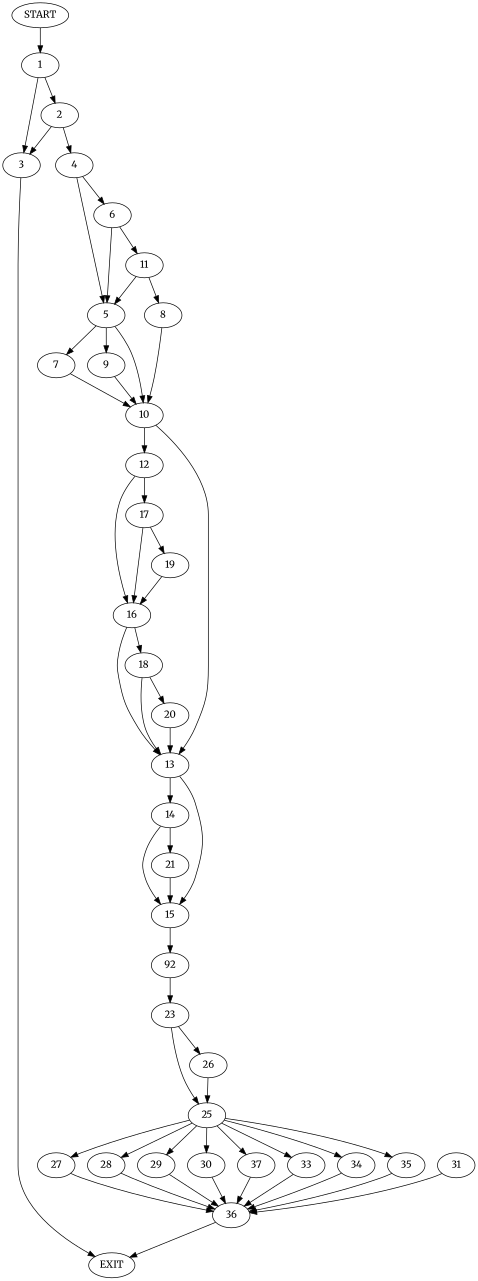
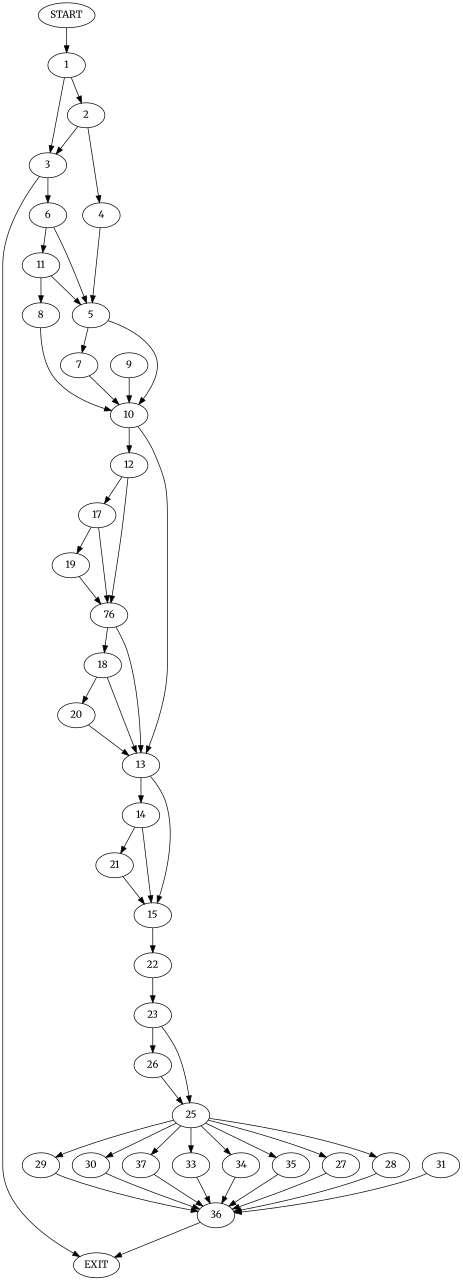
(91, 188) -> (48, 187)
(106, 337) -> none
(132, 615) -> (109, 615)
(170, 965) -> (153, 965)
